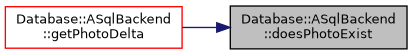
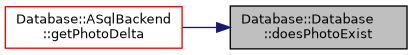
(319, 27) -> (319, 27)
